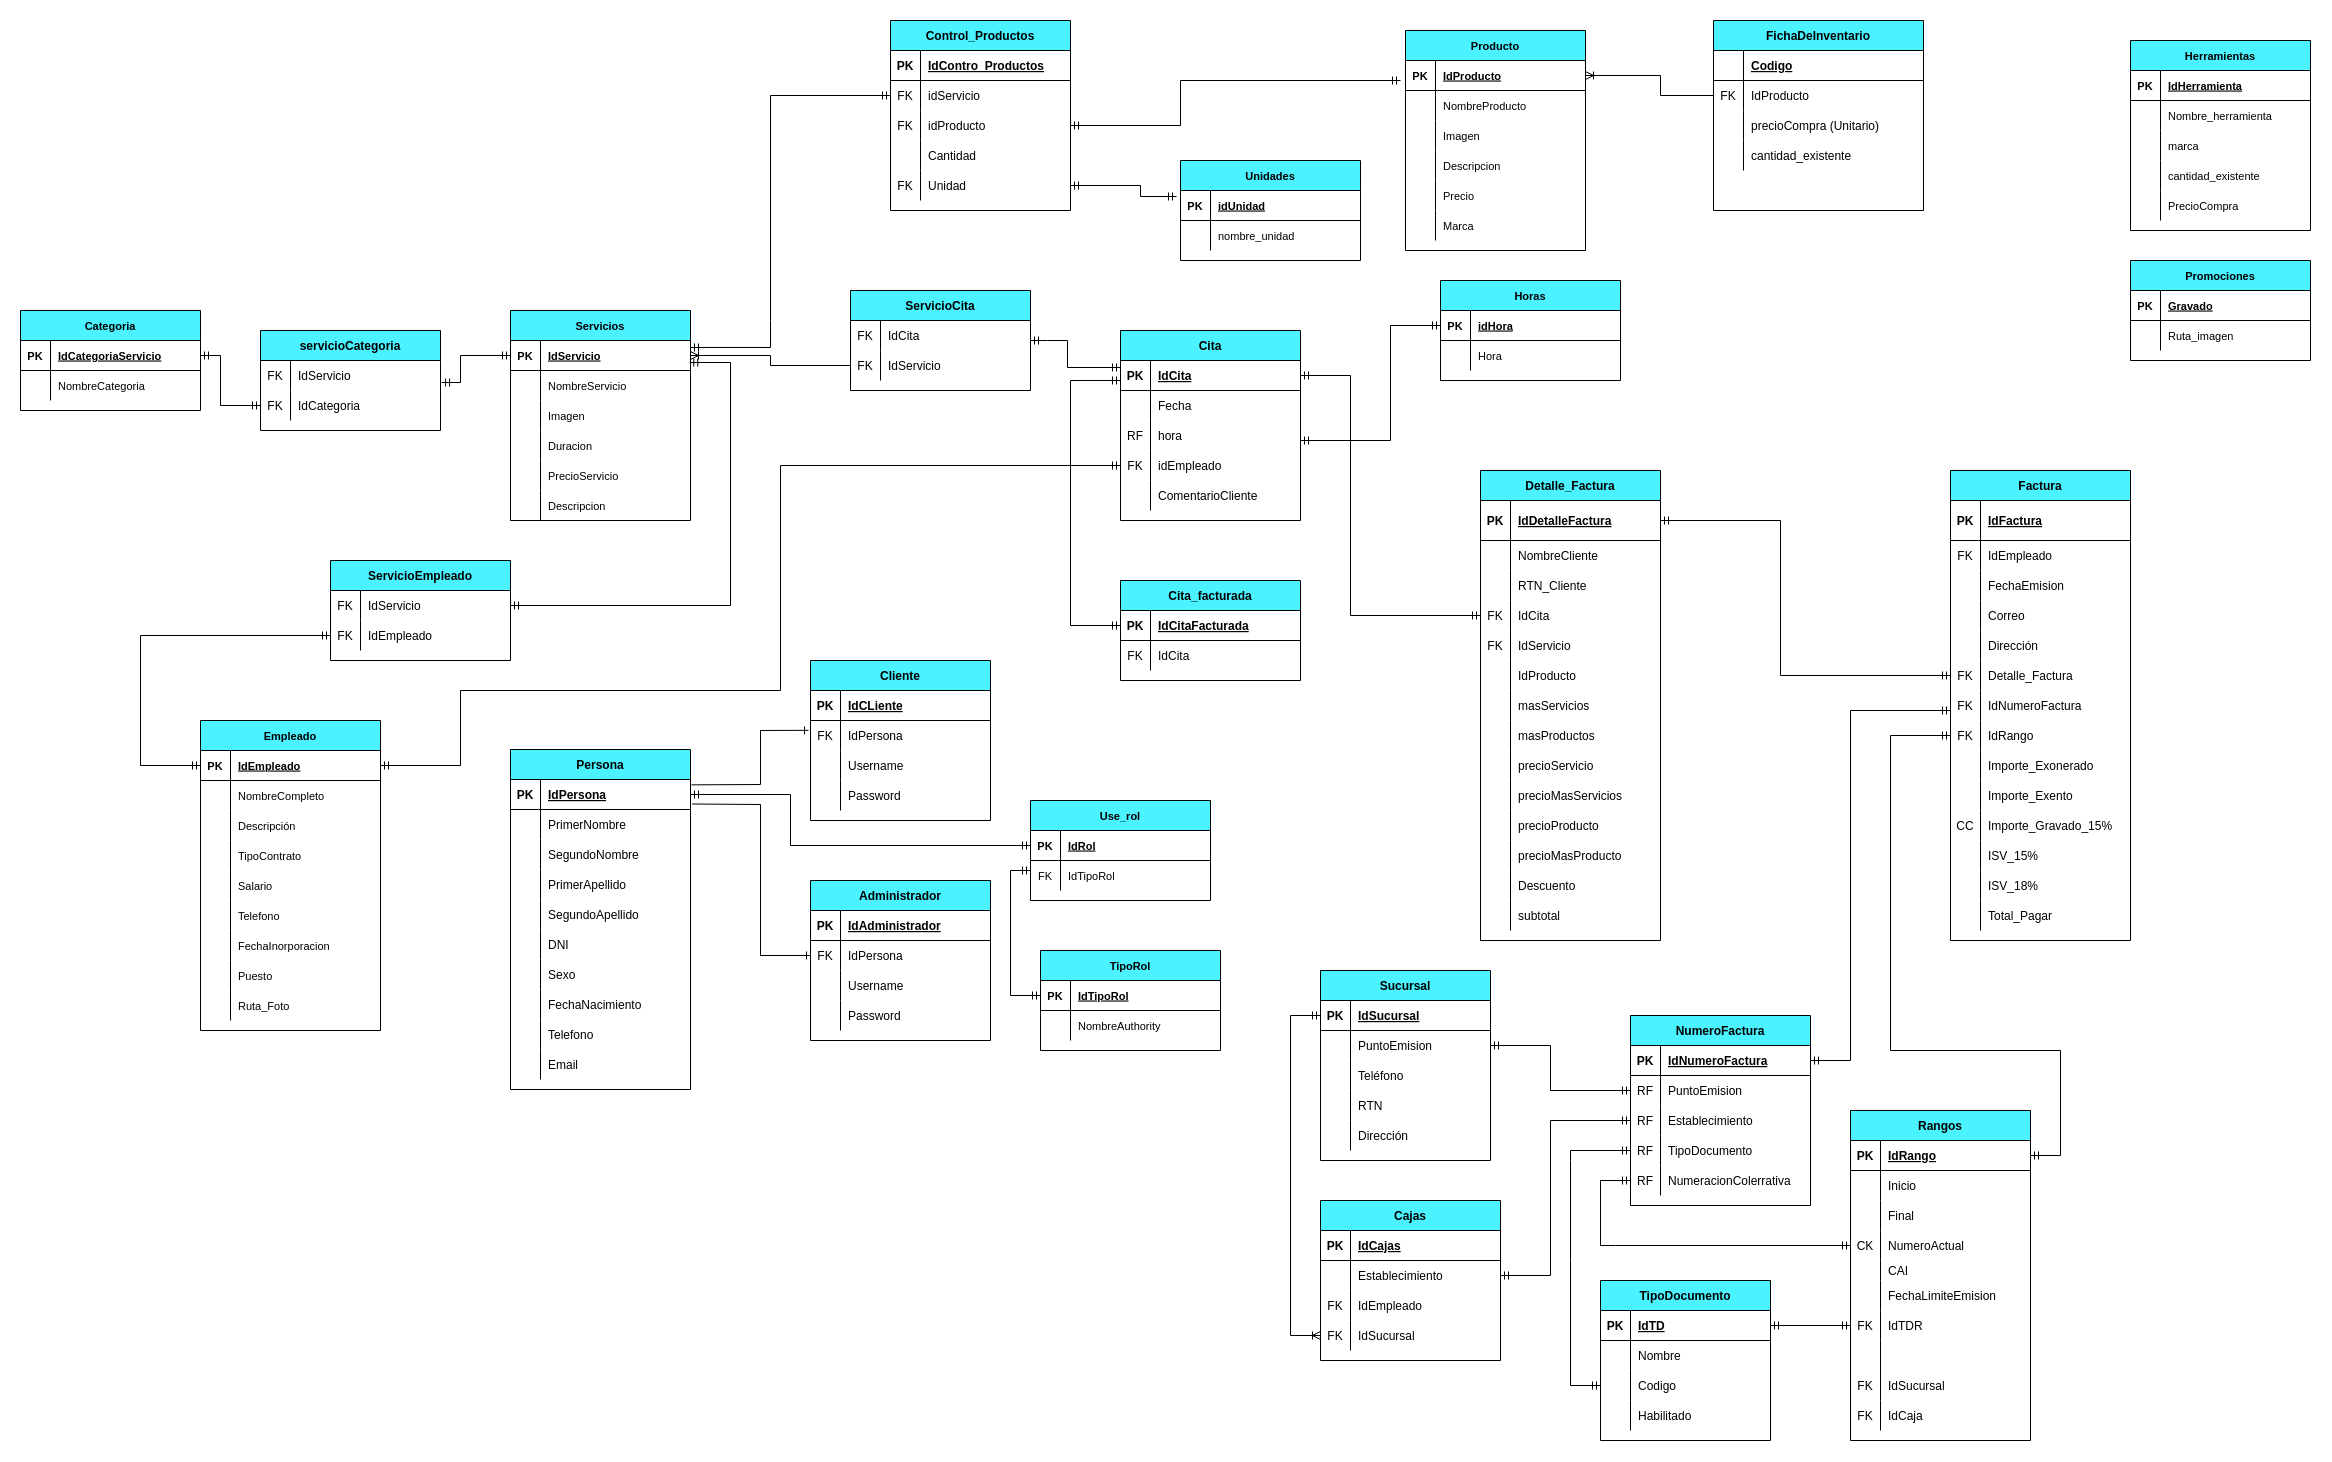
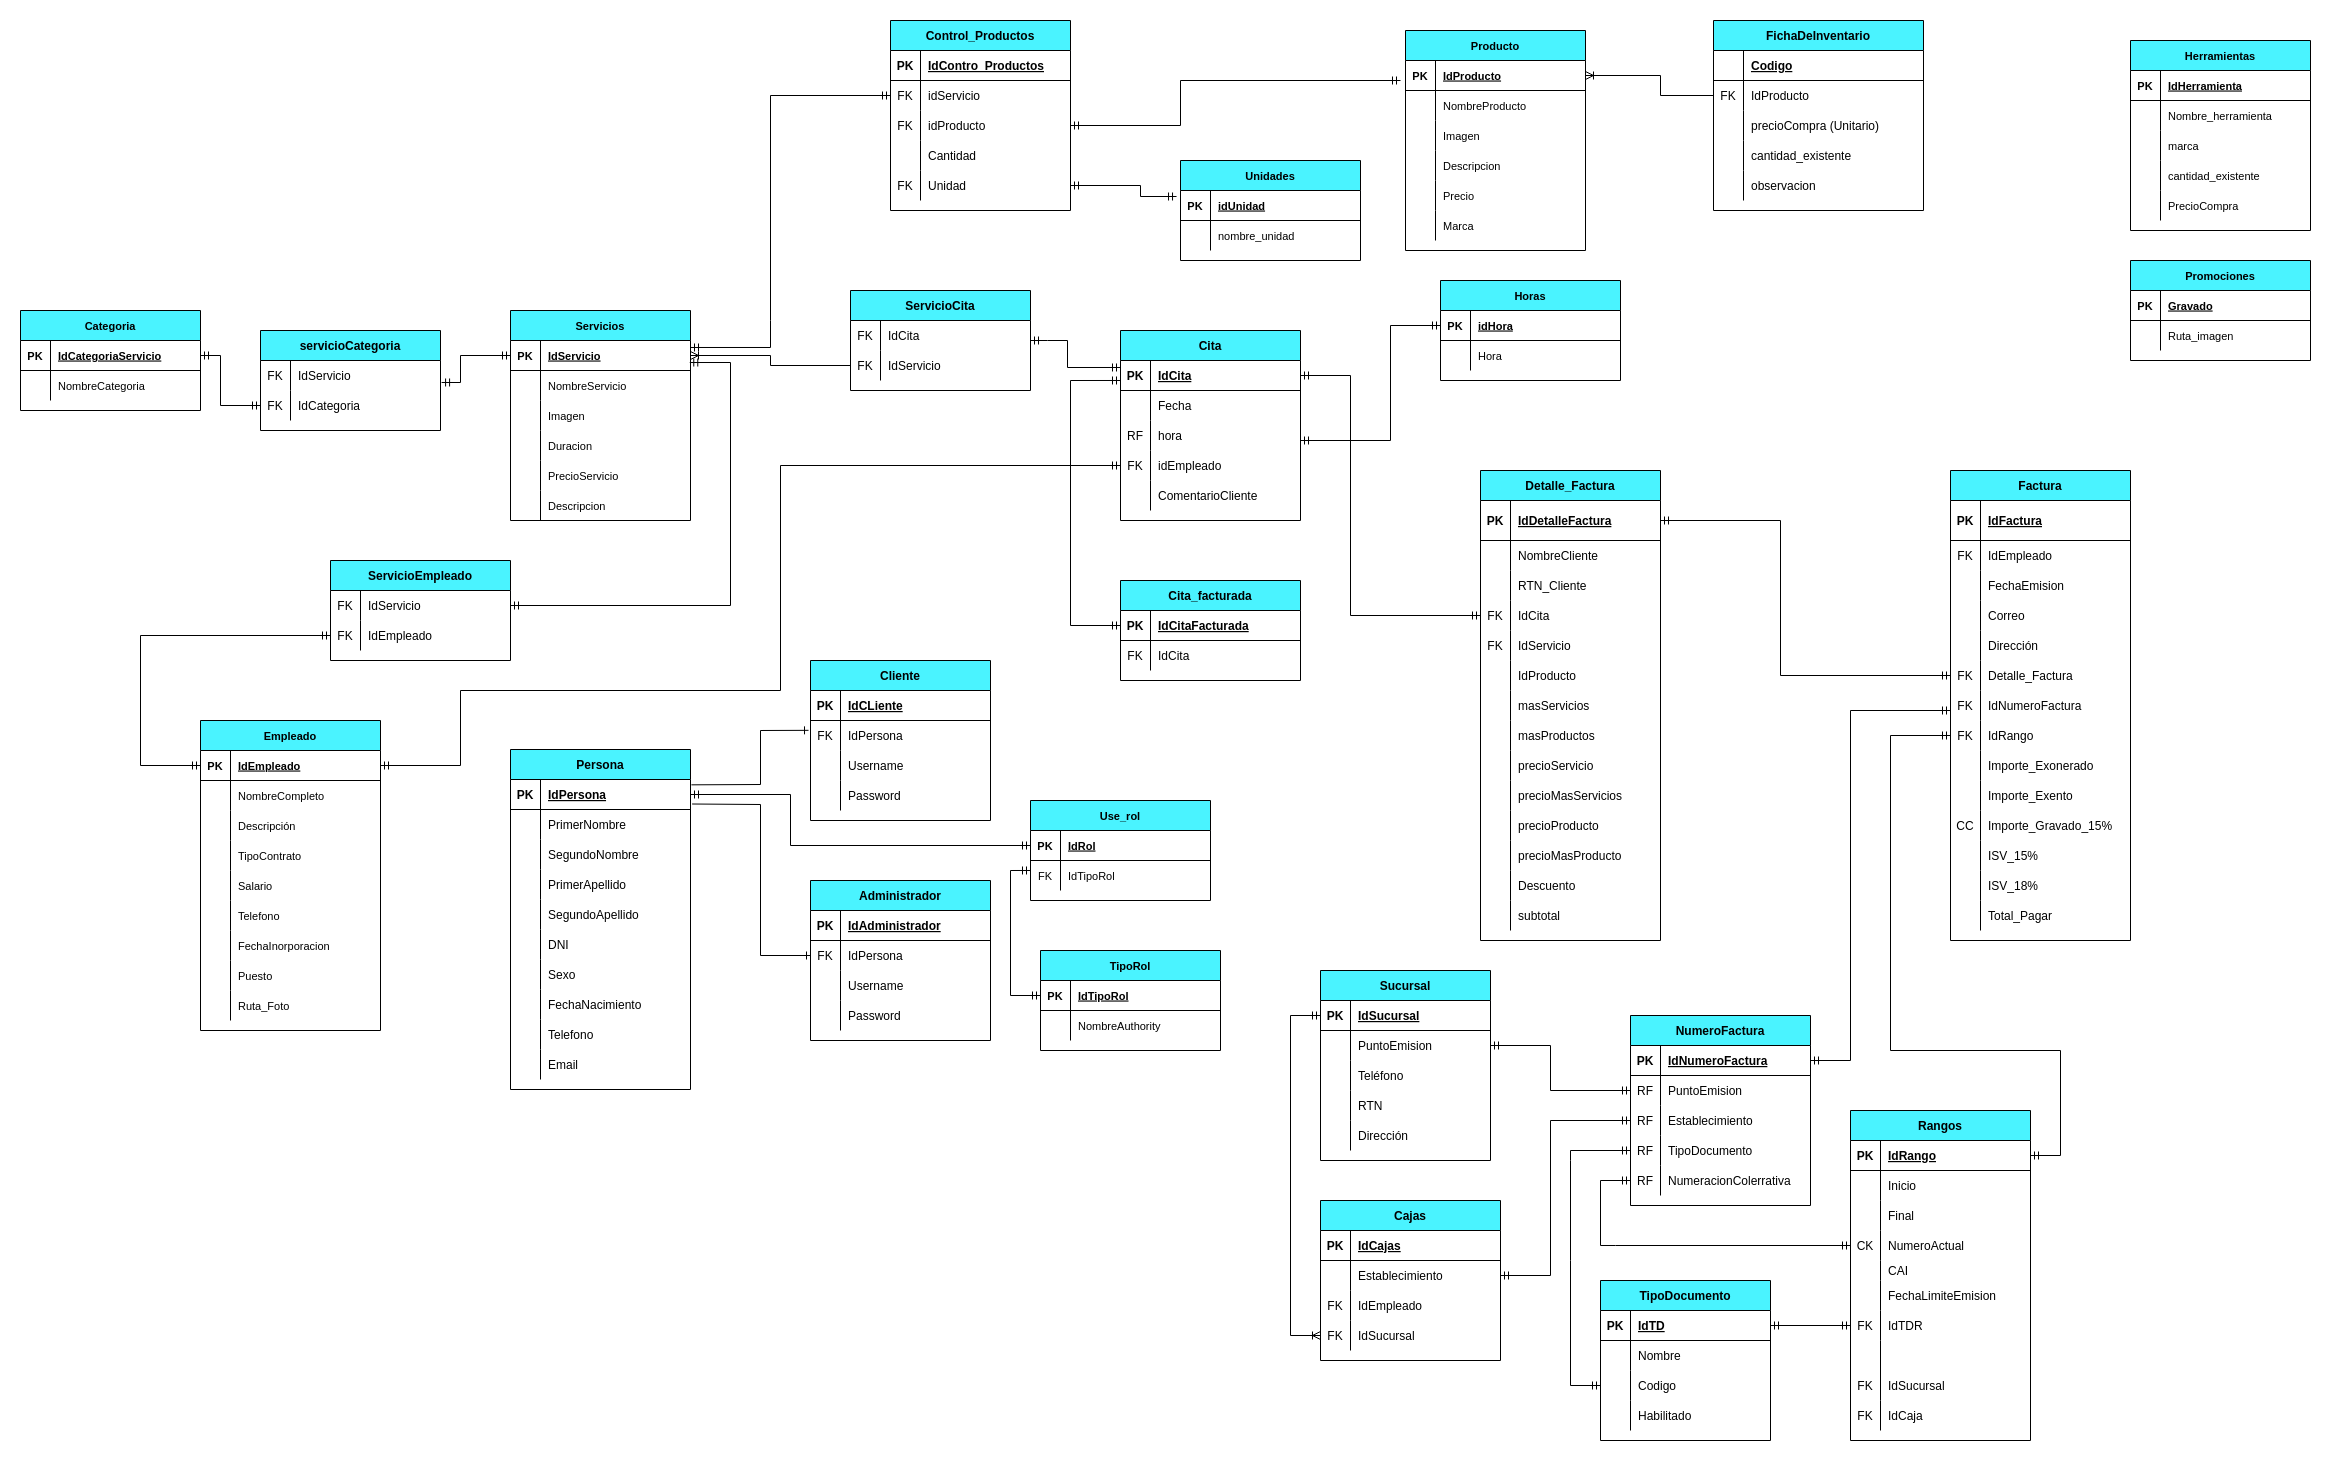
none -> (1834, 186)
